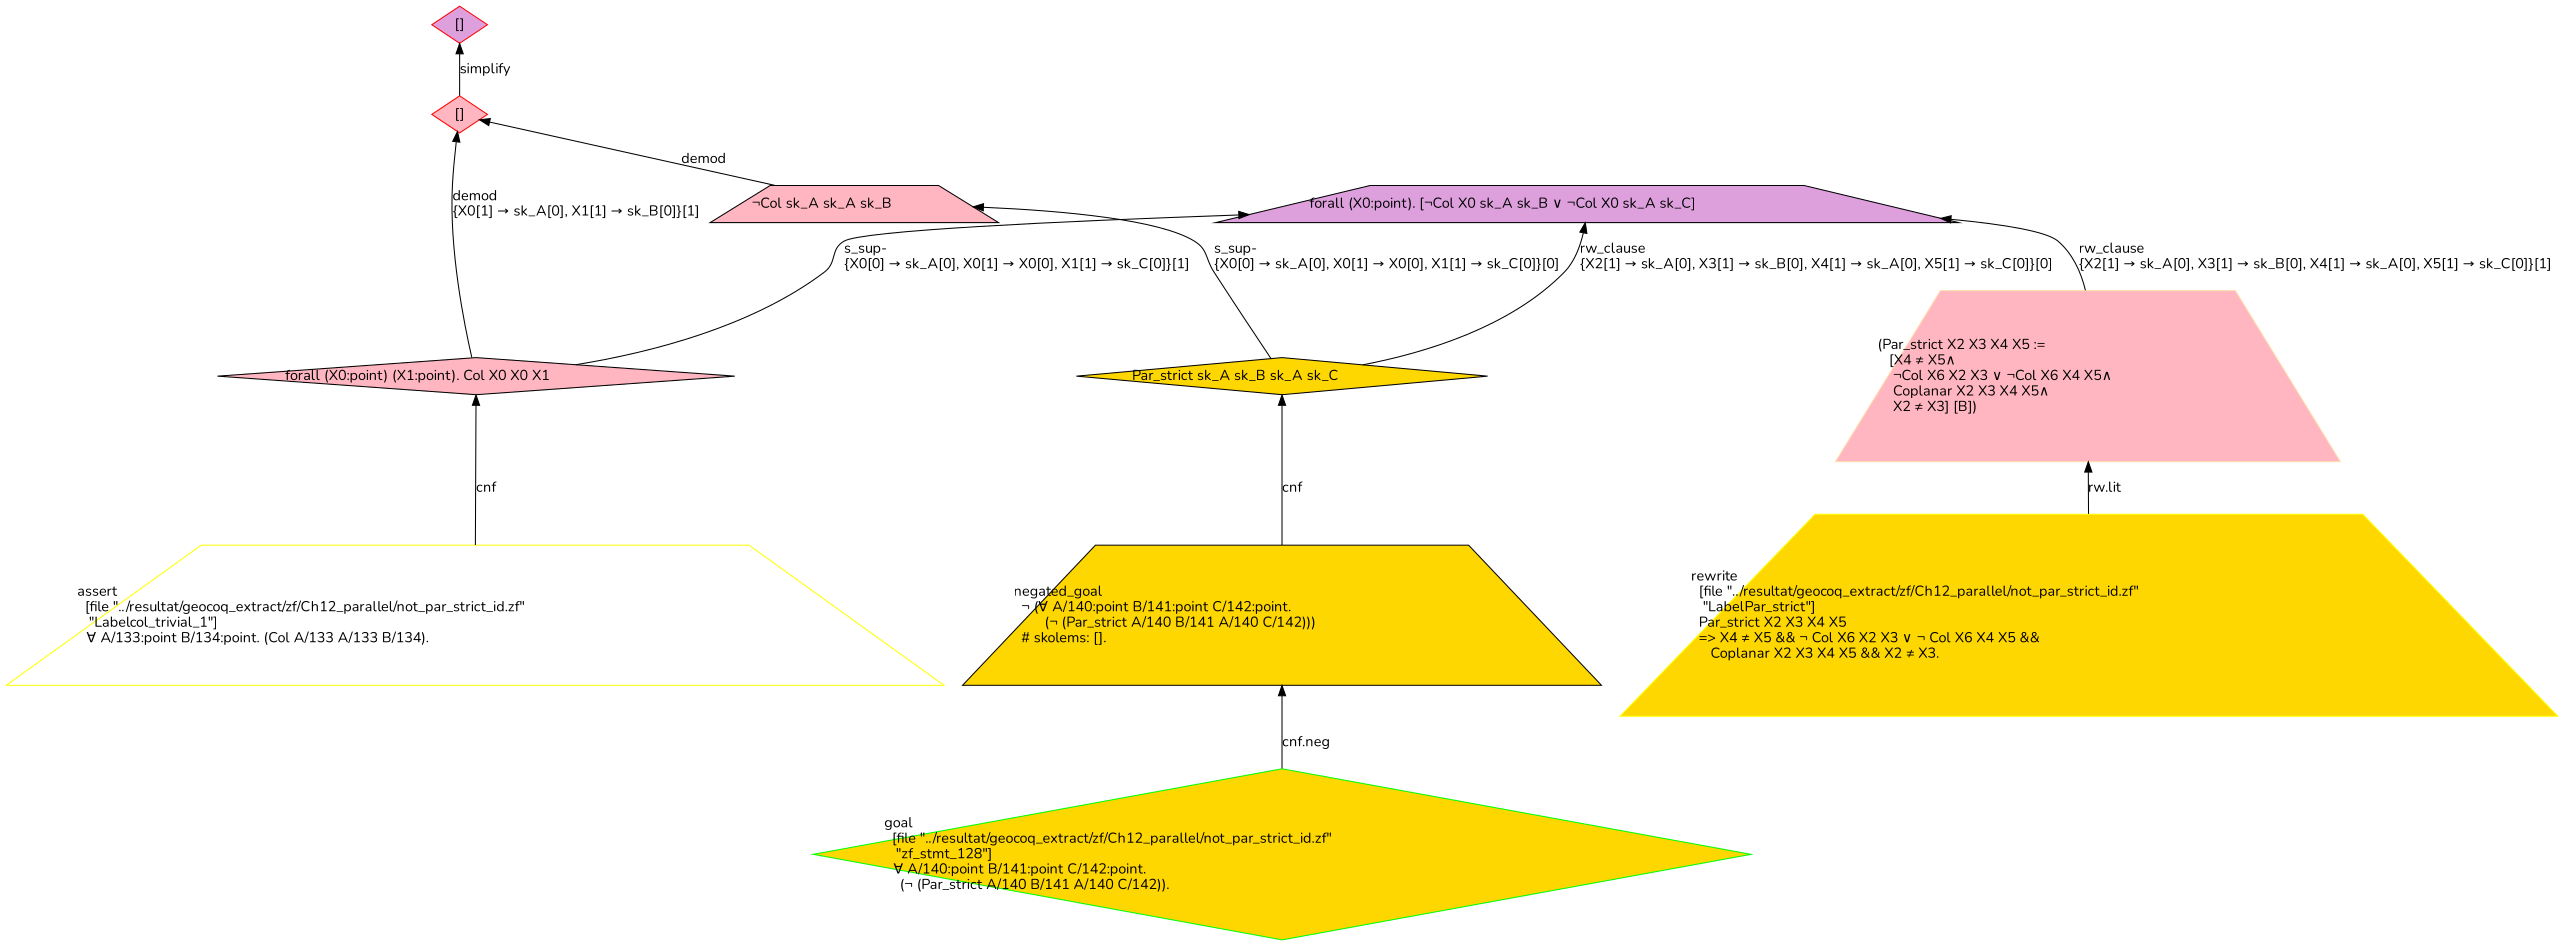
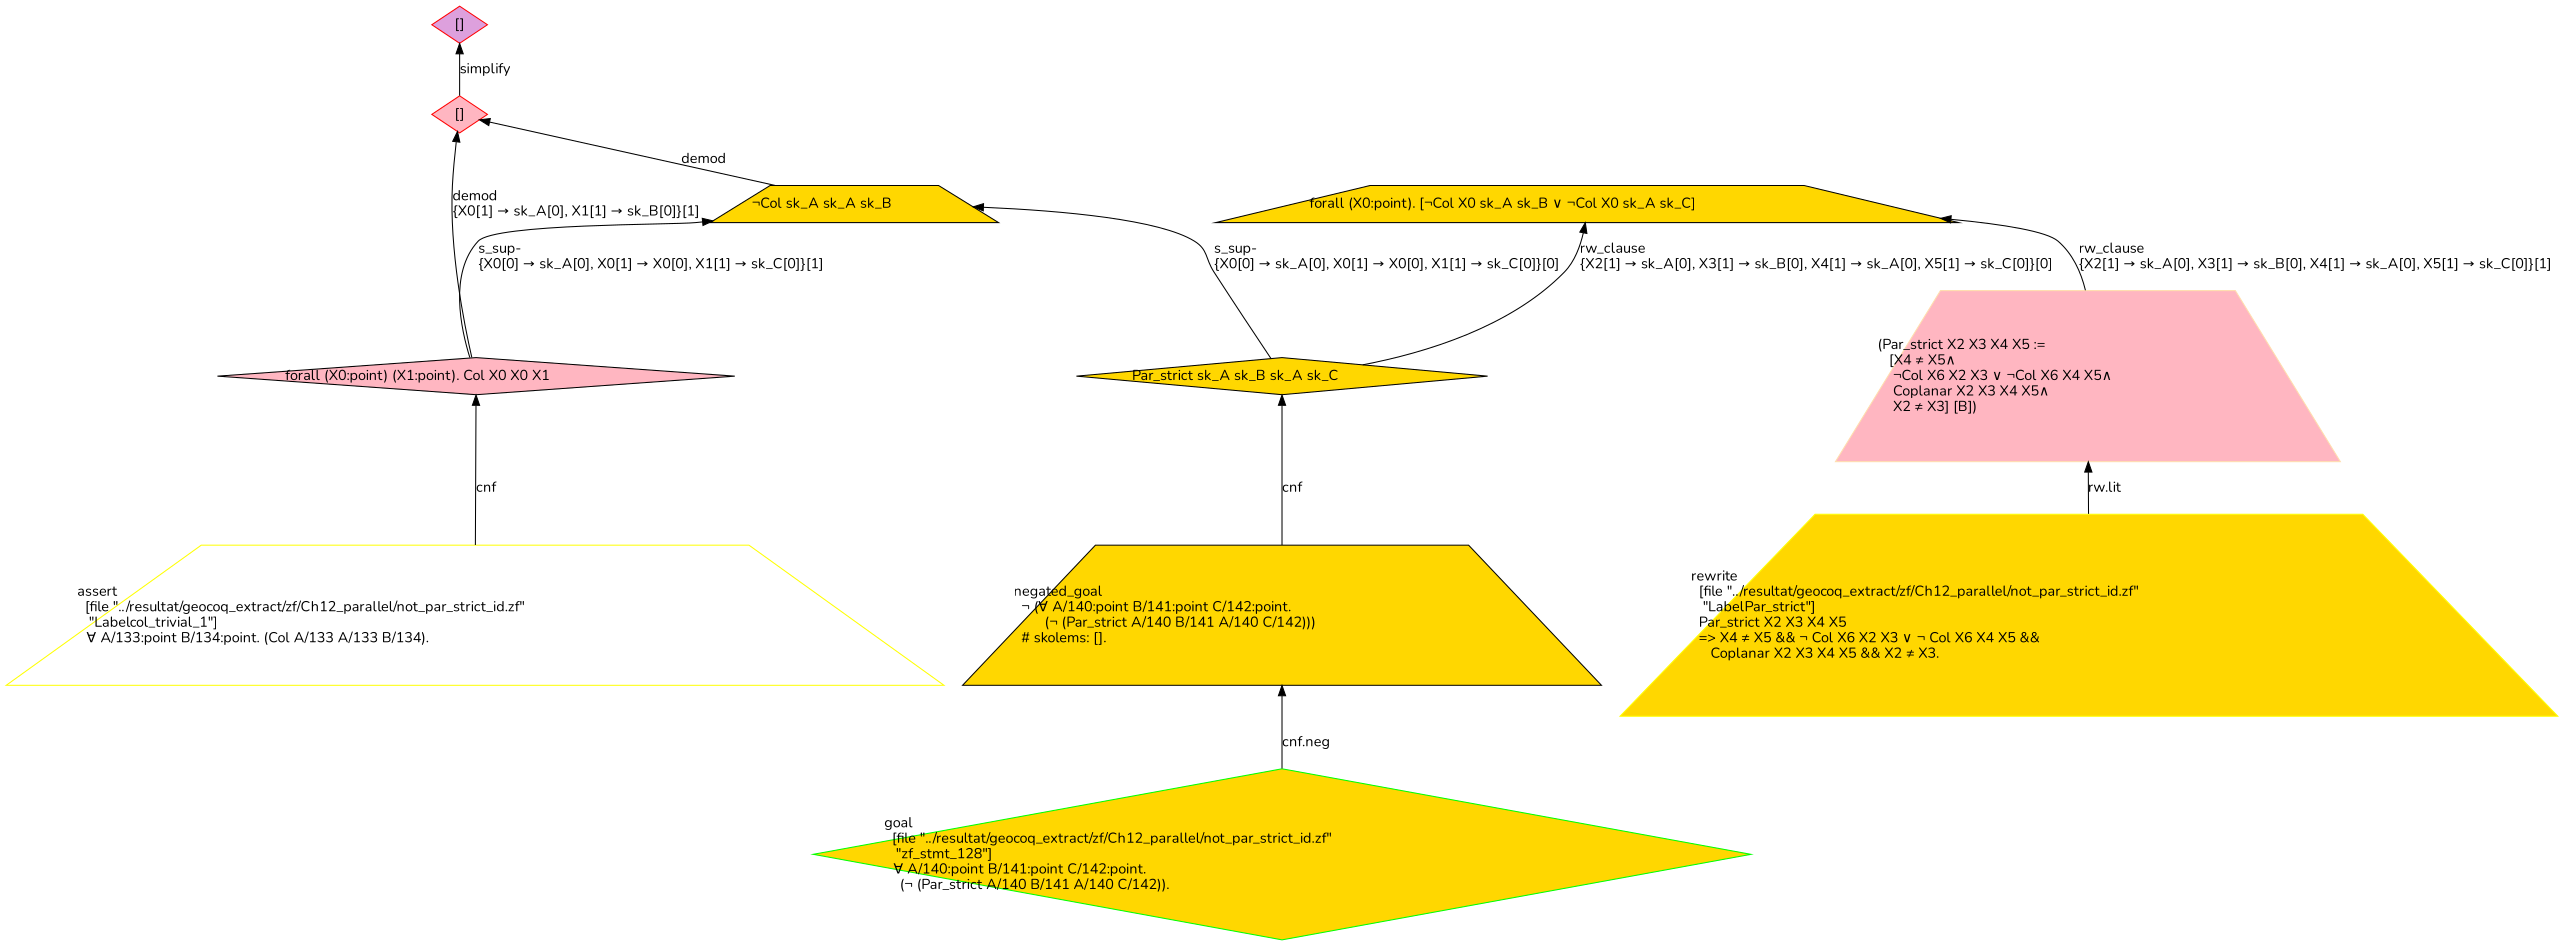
(854, 204) -> (854, 204)
(1587, 204) -> (1587, 204)
(889, 233) -> (529, 230)
